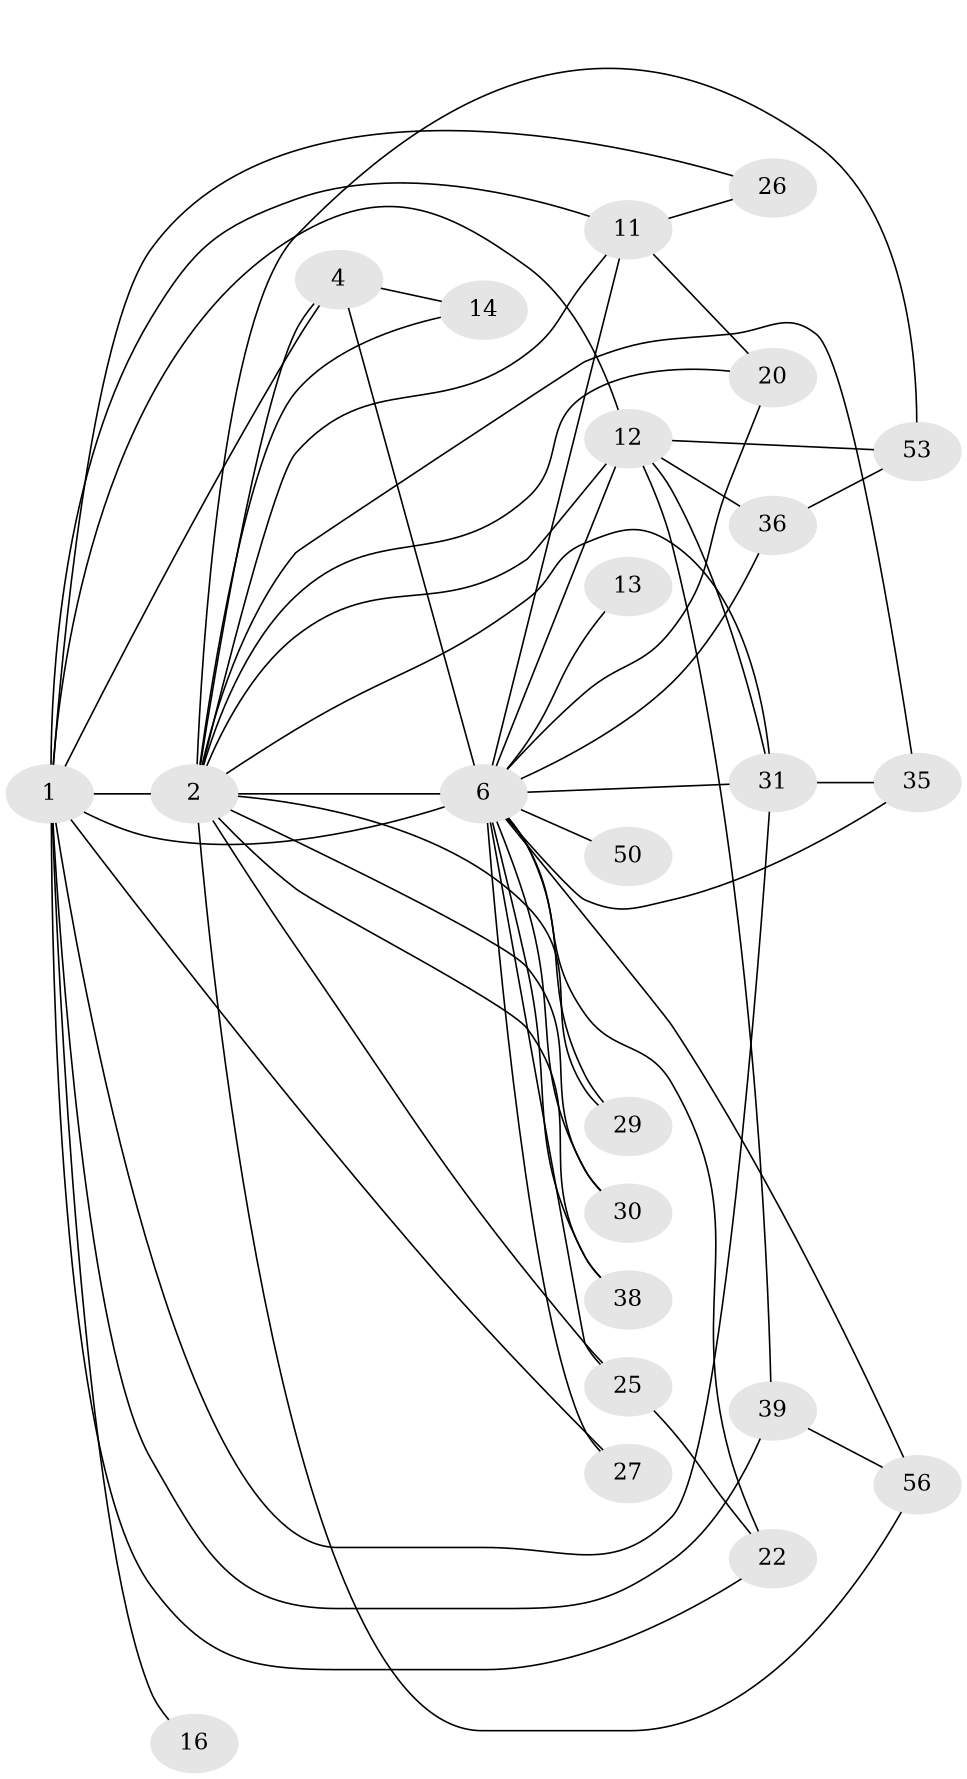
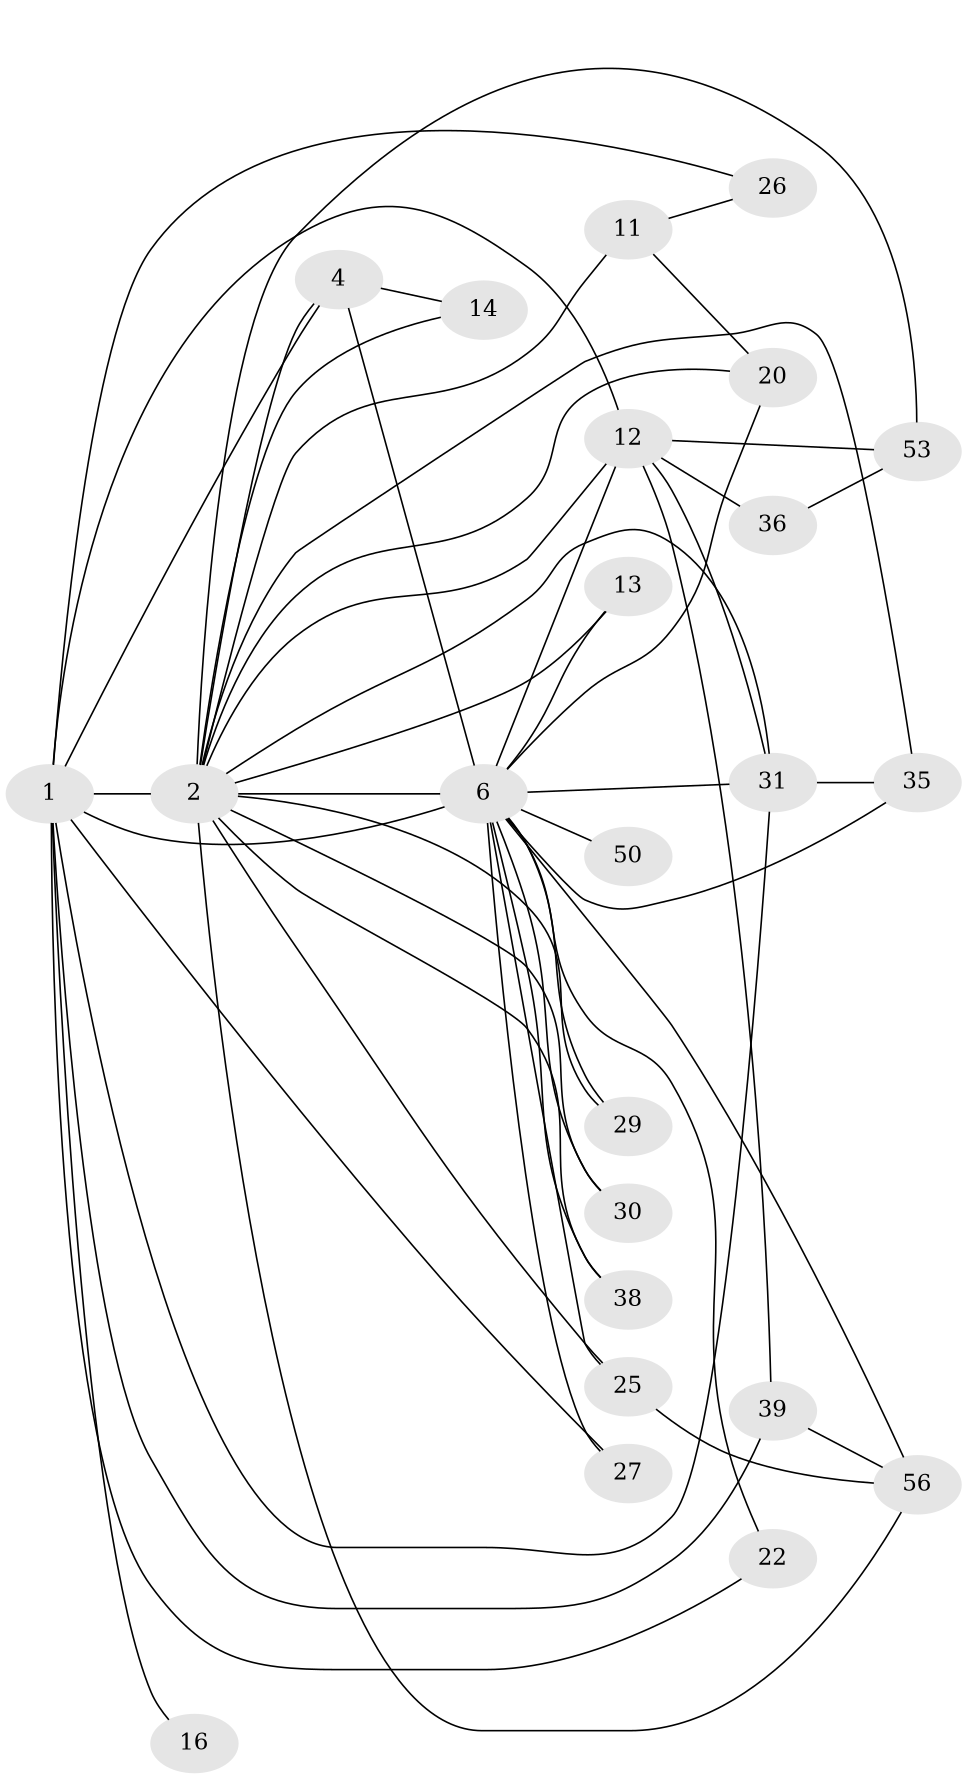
(159, 306) -> none
(559, 499) -> none
(663, 691) -> none
none -> (433, 721)
(703, 1471) -> (764, 1466)
